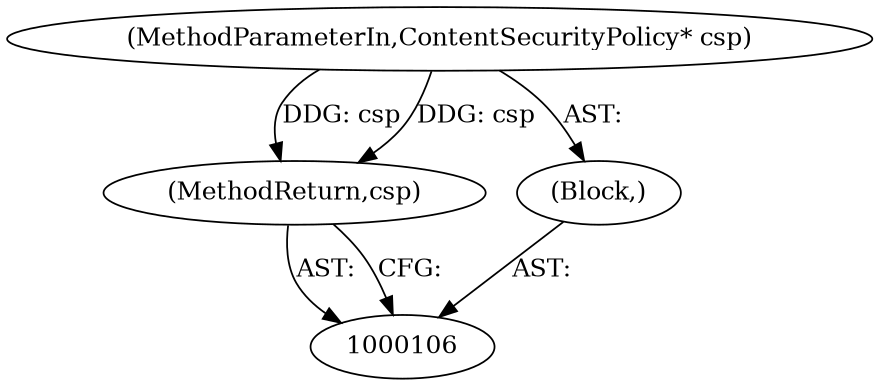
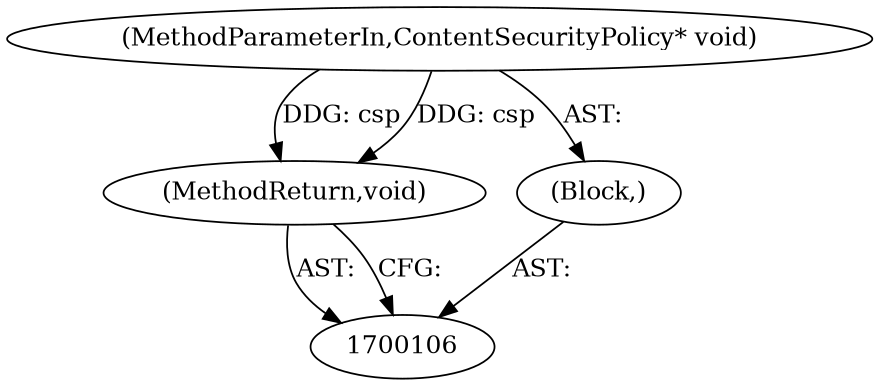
(440, 39) -> (440, 39)
(295, 193) -> (295, 193)
(403, 347) -> (403, 347)
